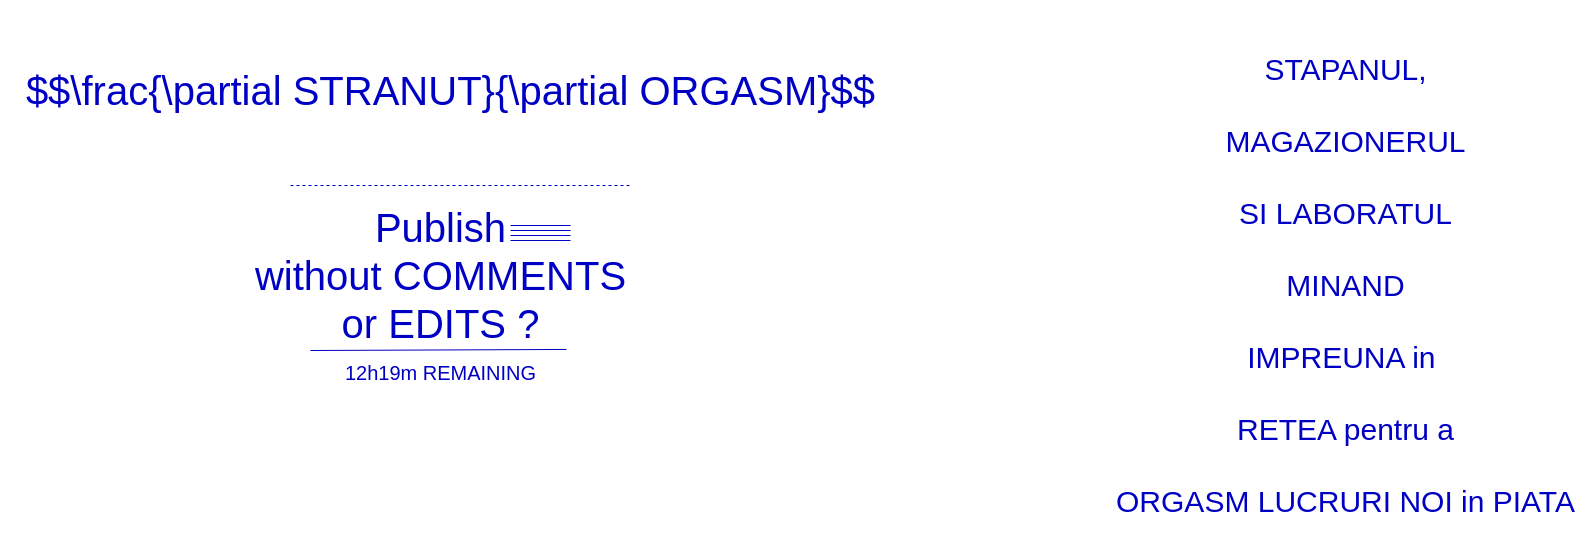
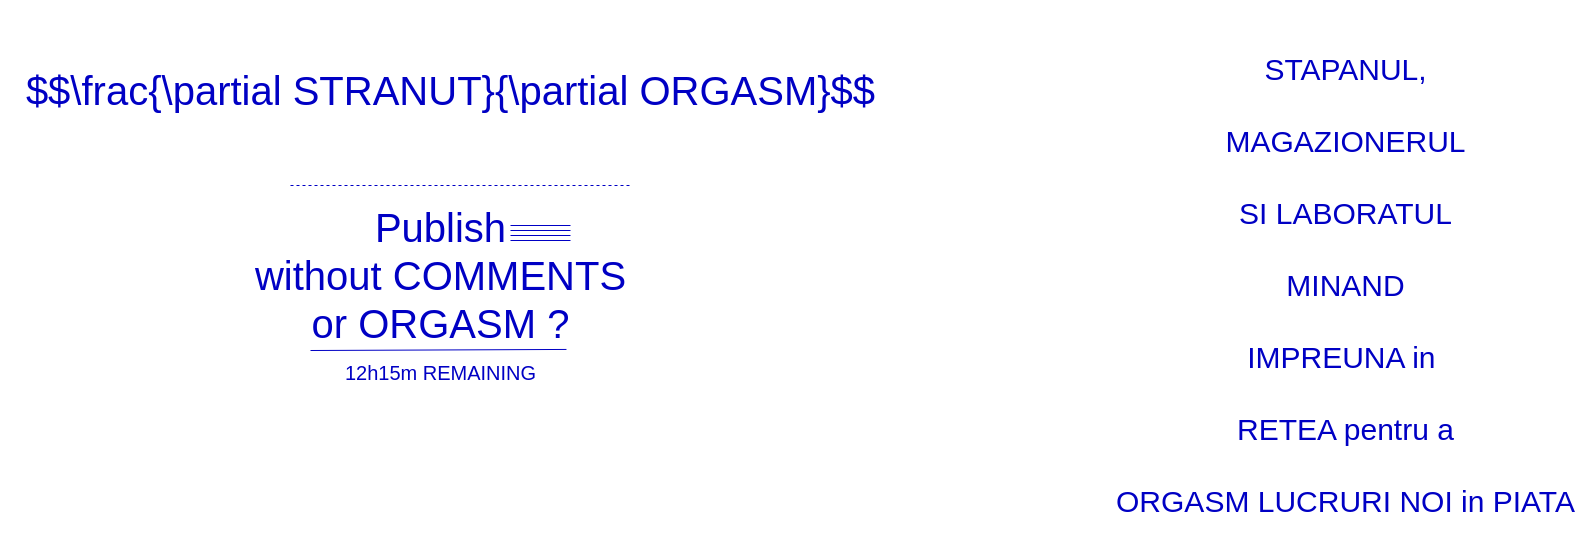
(441, 276) -> (441, 276)
(441, 366) -> (441, 366)
